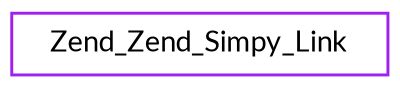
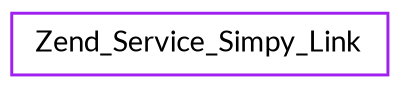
(200, 44) -> (200, 44)
